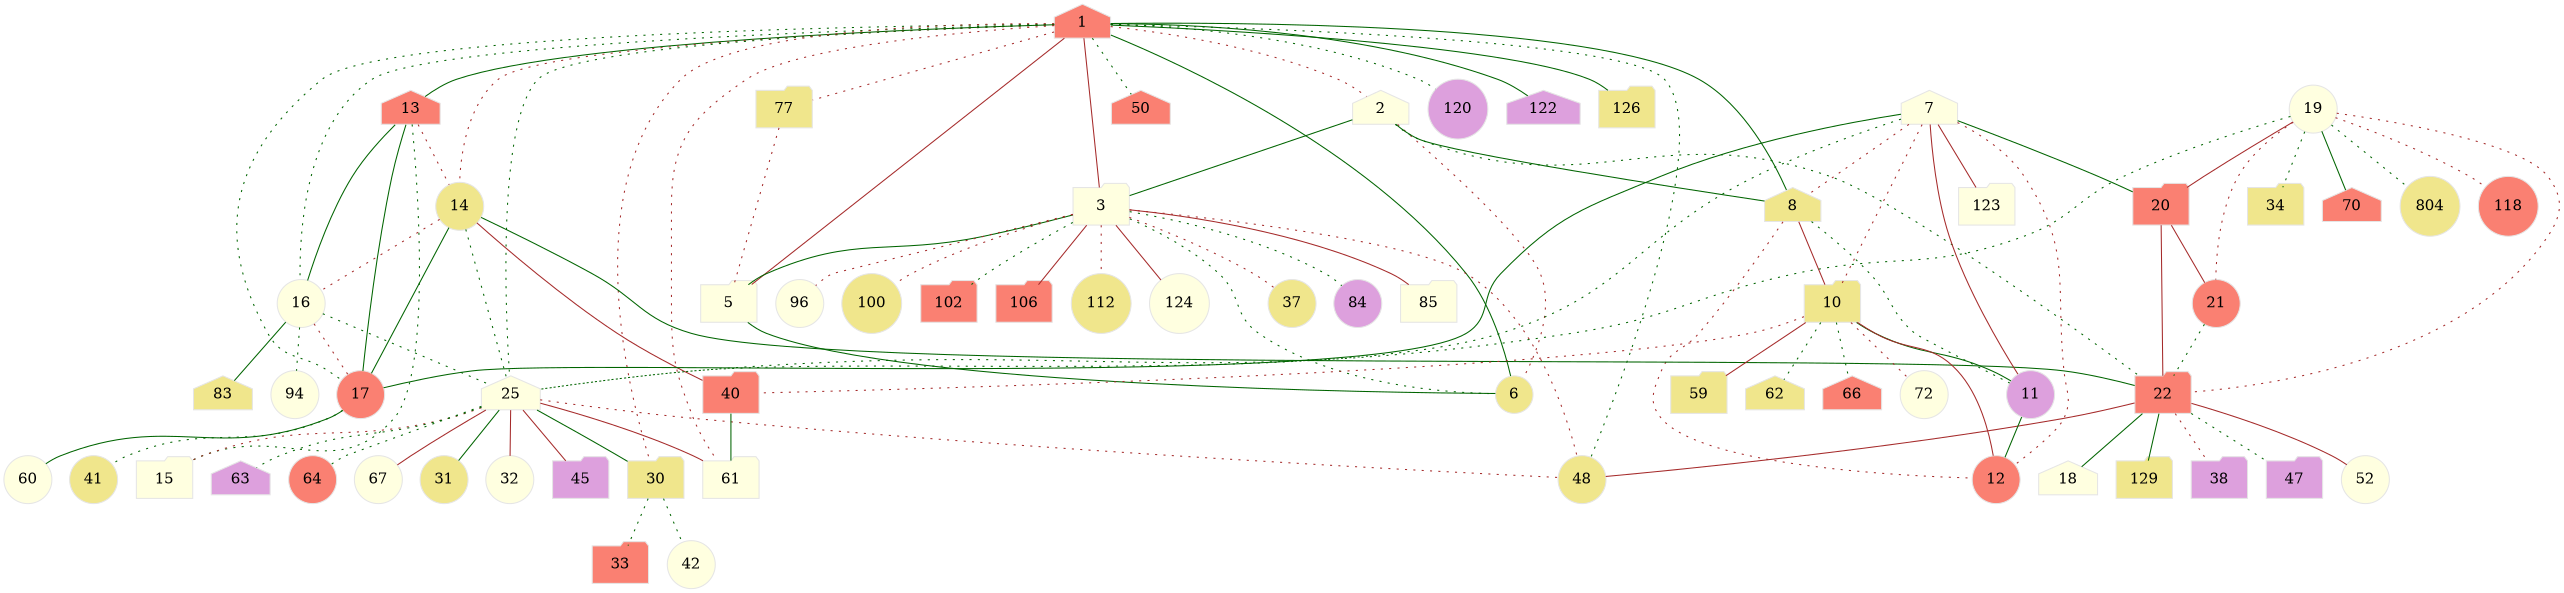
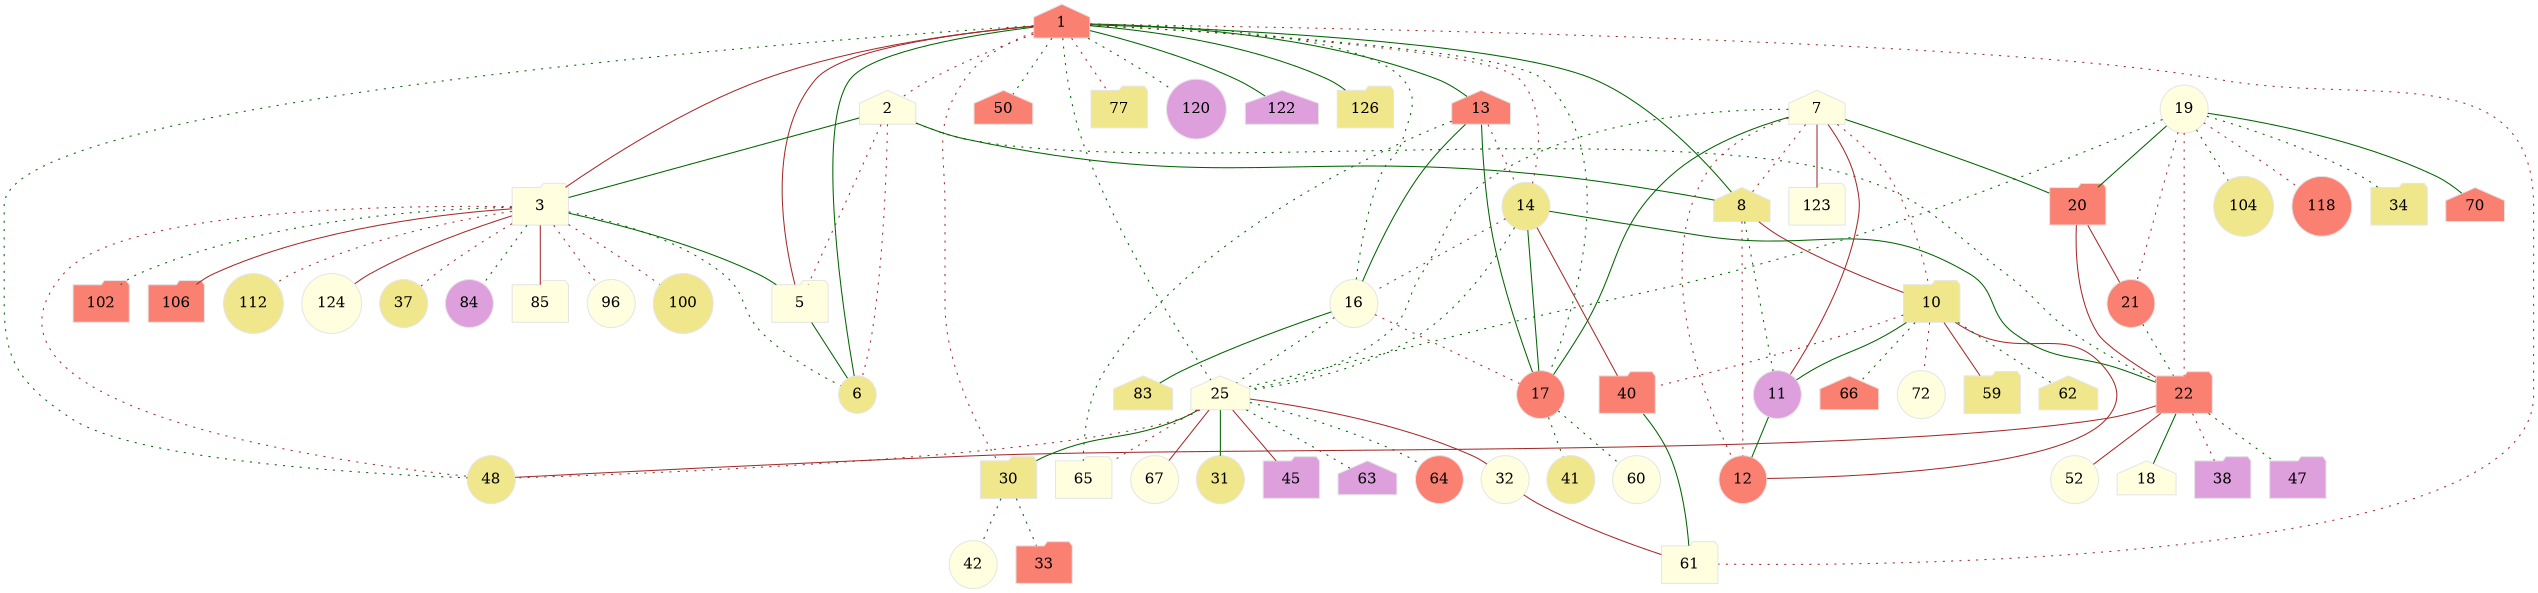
(2240, 154) -> (2132, 157)
(757, 206) -> (845, 205)
(2430, 206) -> (2244, 206)
(295, 395) -> none
(623, 428) -> (1591, 528)
(164, 436) -> (1589, 437)
(165, 480) -> (1084, 480)
(2144, 480) -> none
